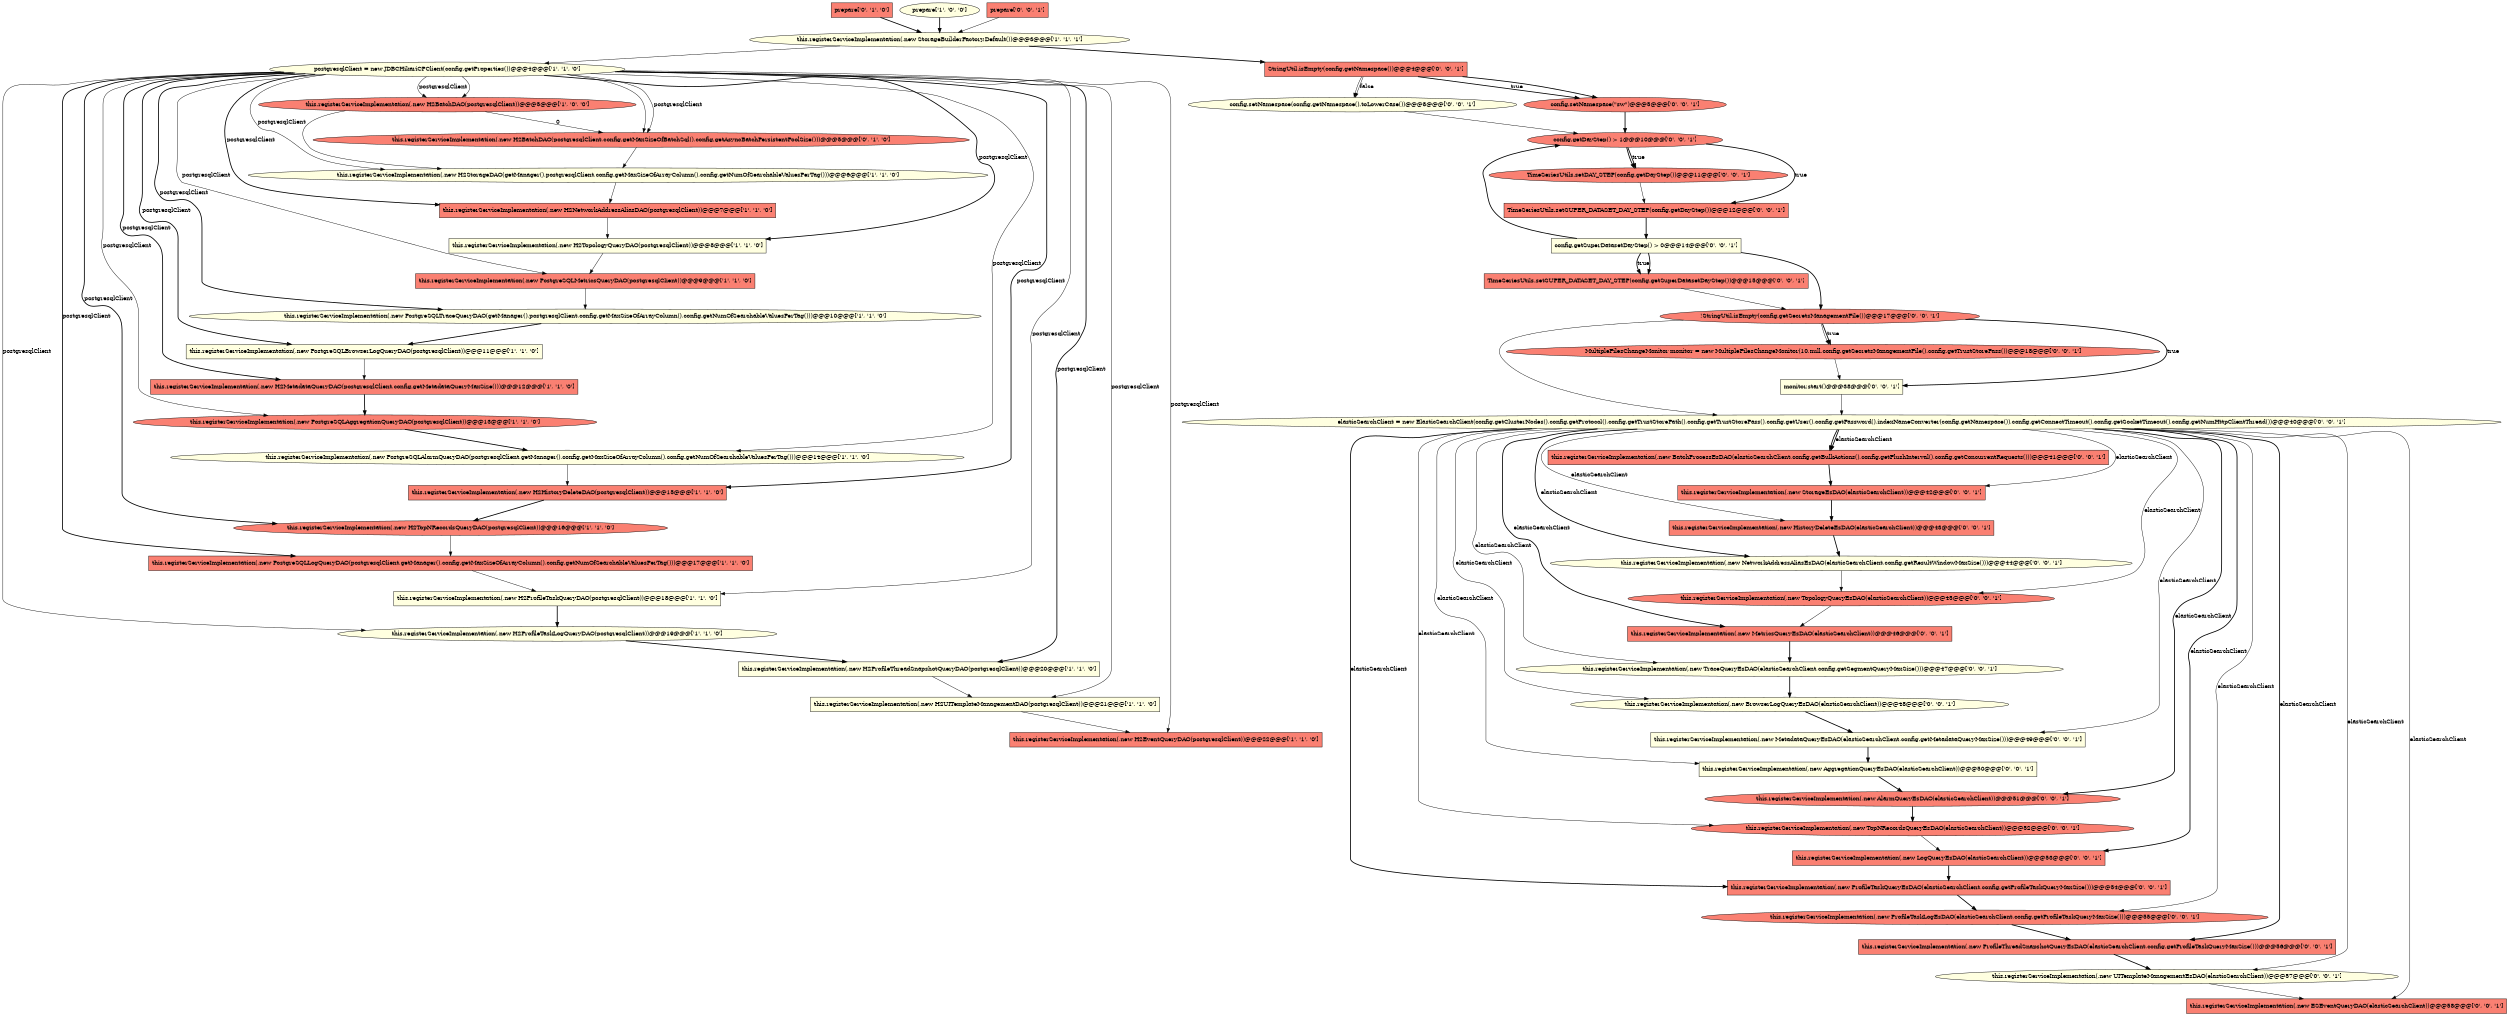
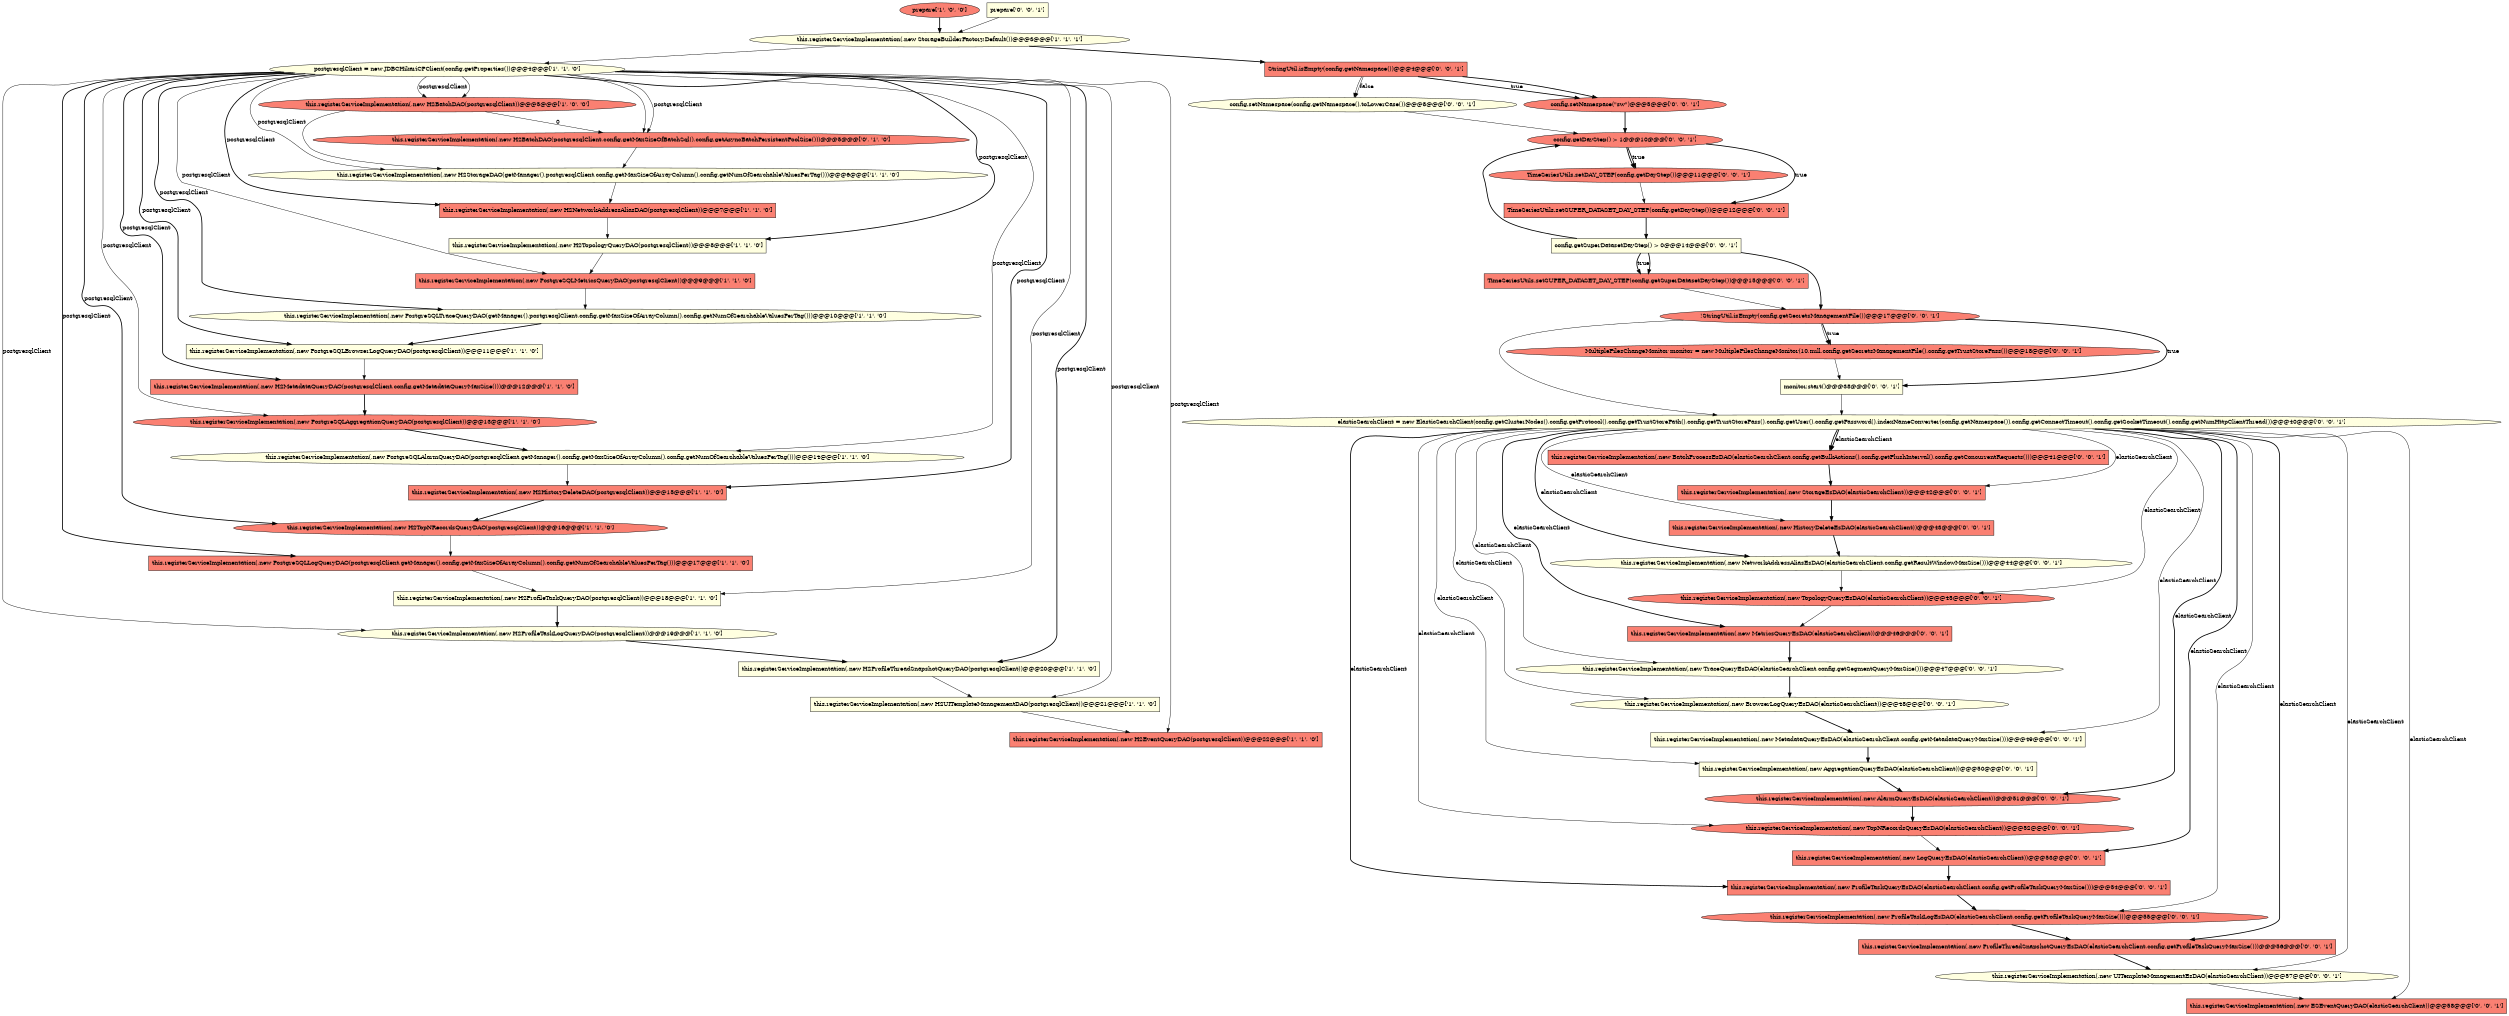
(862, 10) -> none
(940, 10) -> (940, 10)
(1018, 10) -> (1018, 10)
